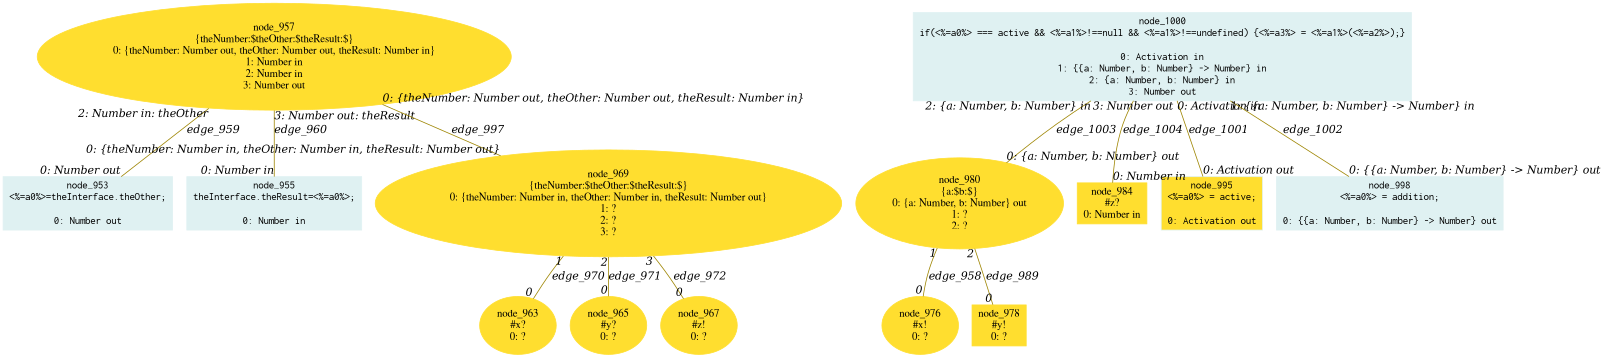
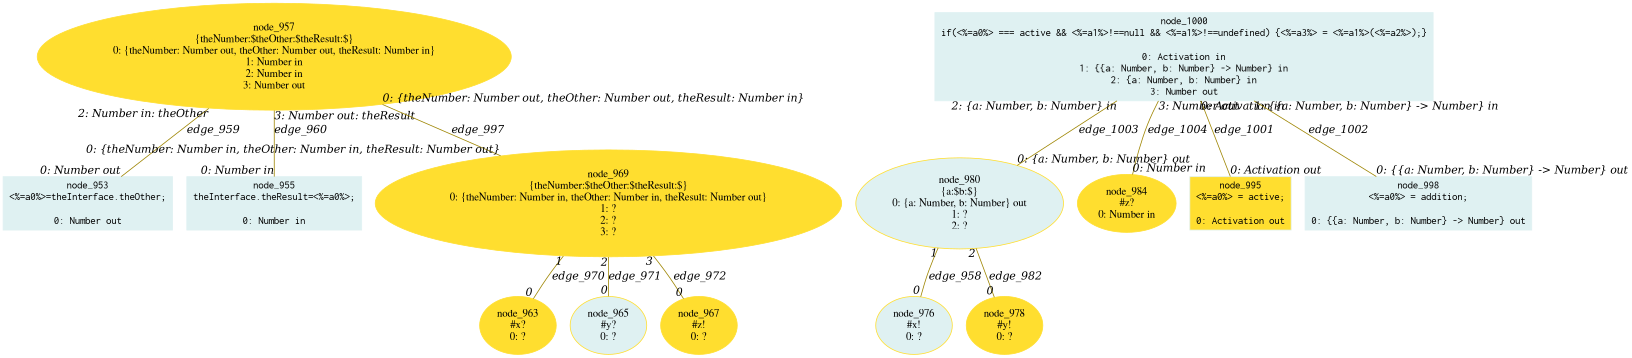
(960, 203) -> (960, 203)
(1112, 203) -> (1127, 203)
(1013, 277) -> (1016, 277)
(608, 325) -> (608, 325)
(920, 325) -> (914, 325)
(999, 325) -> (1005, 325)
